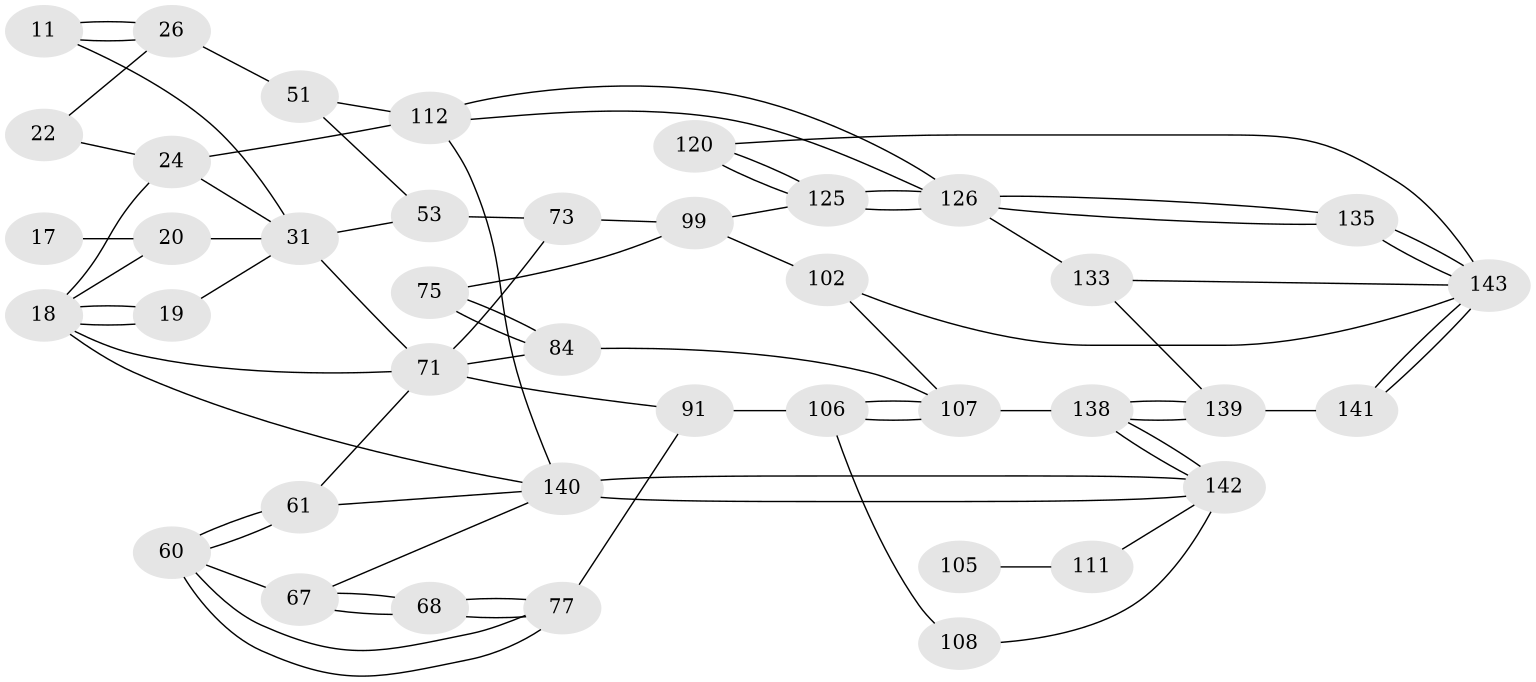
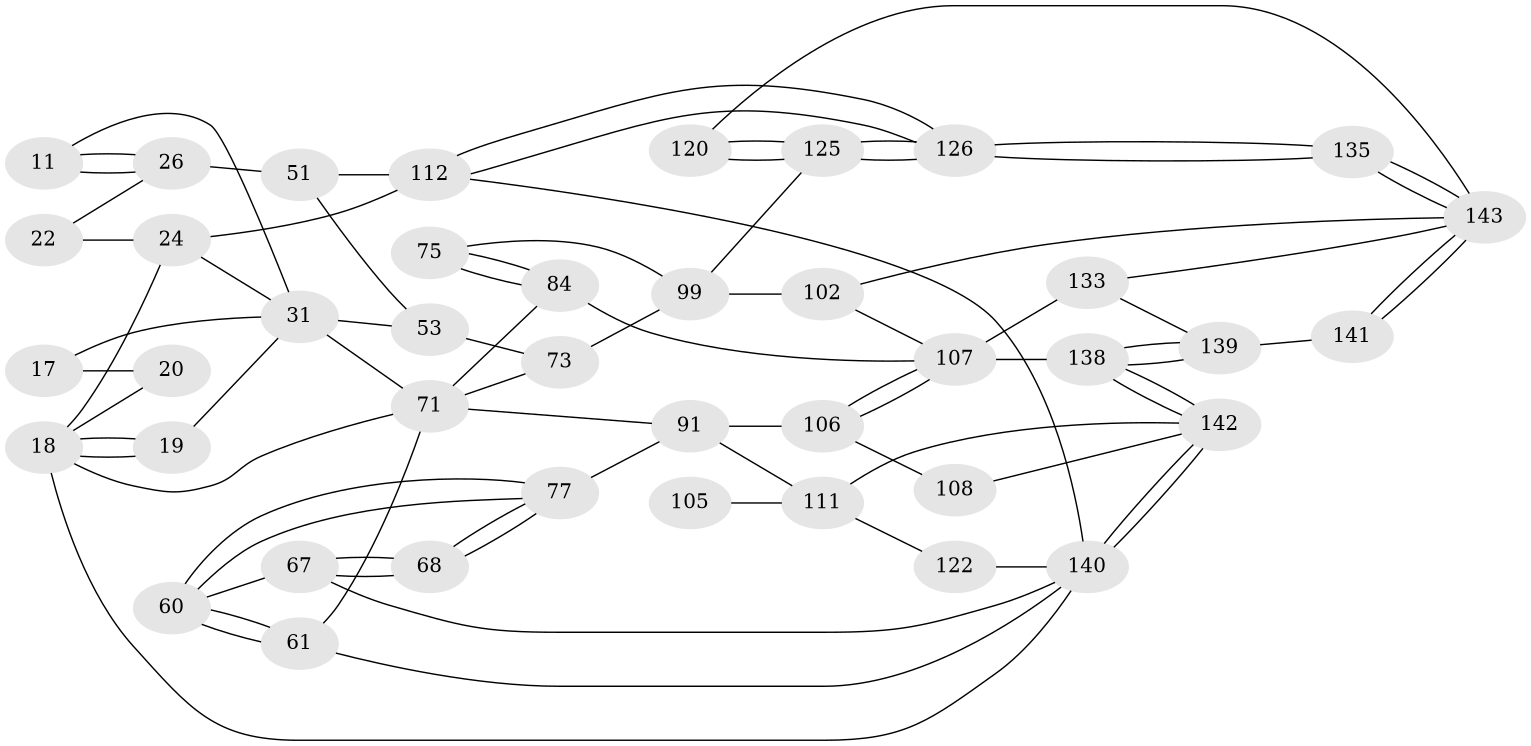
(236, 239) -> (166, 326)
(1026, 240) -> (1022, 321)
none -> (756, 464)
none -> (955, 567)
